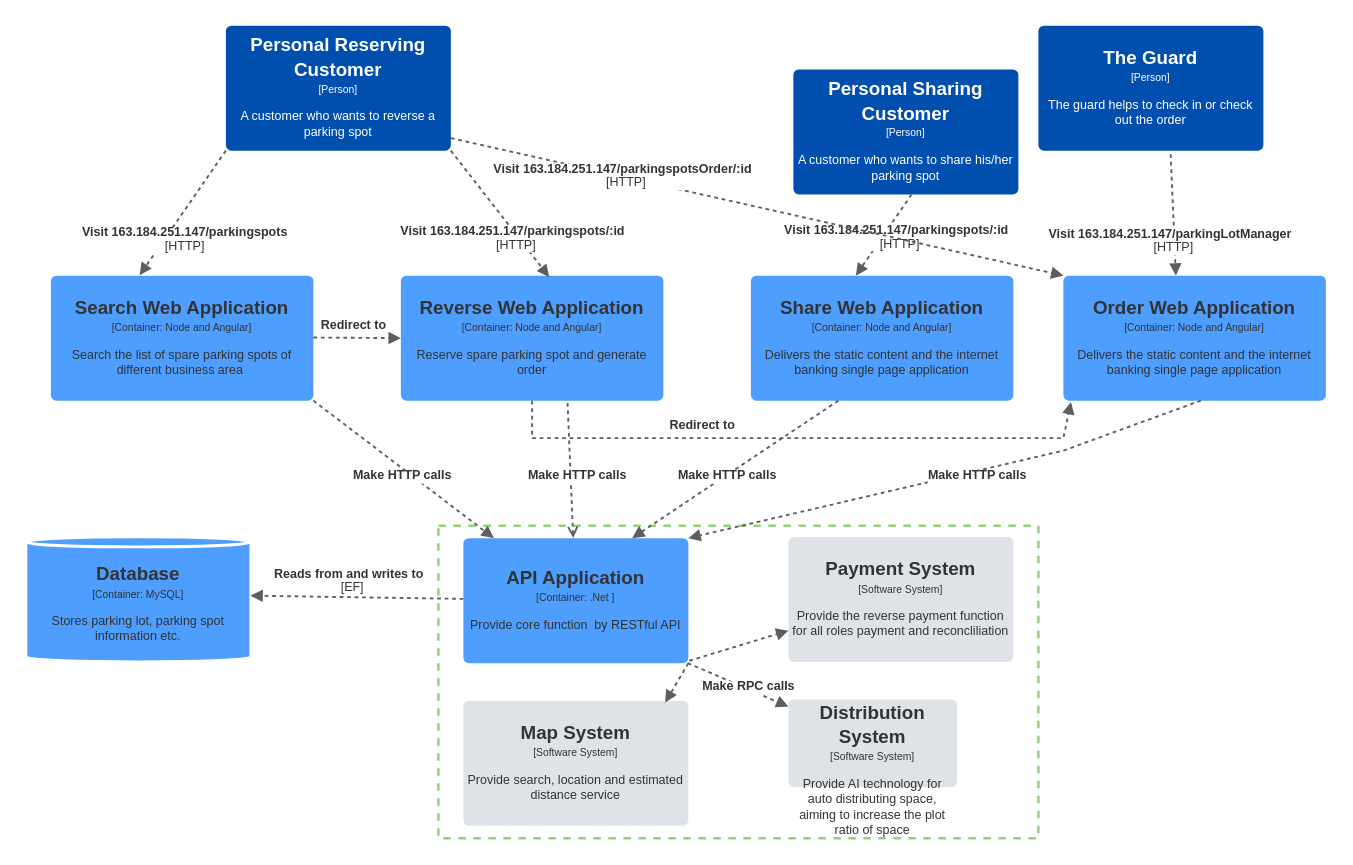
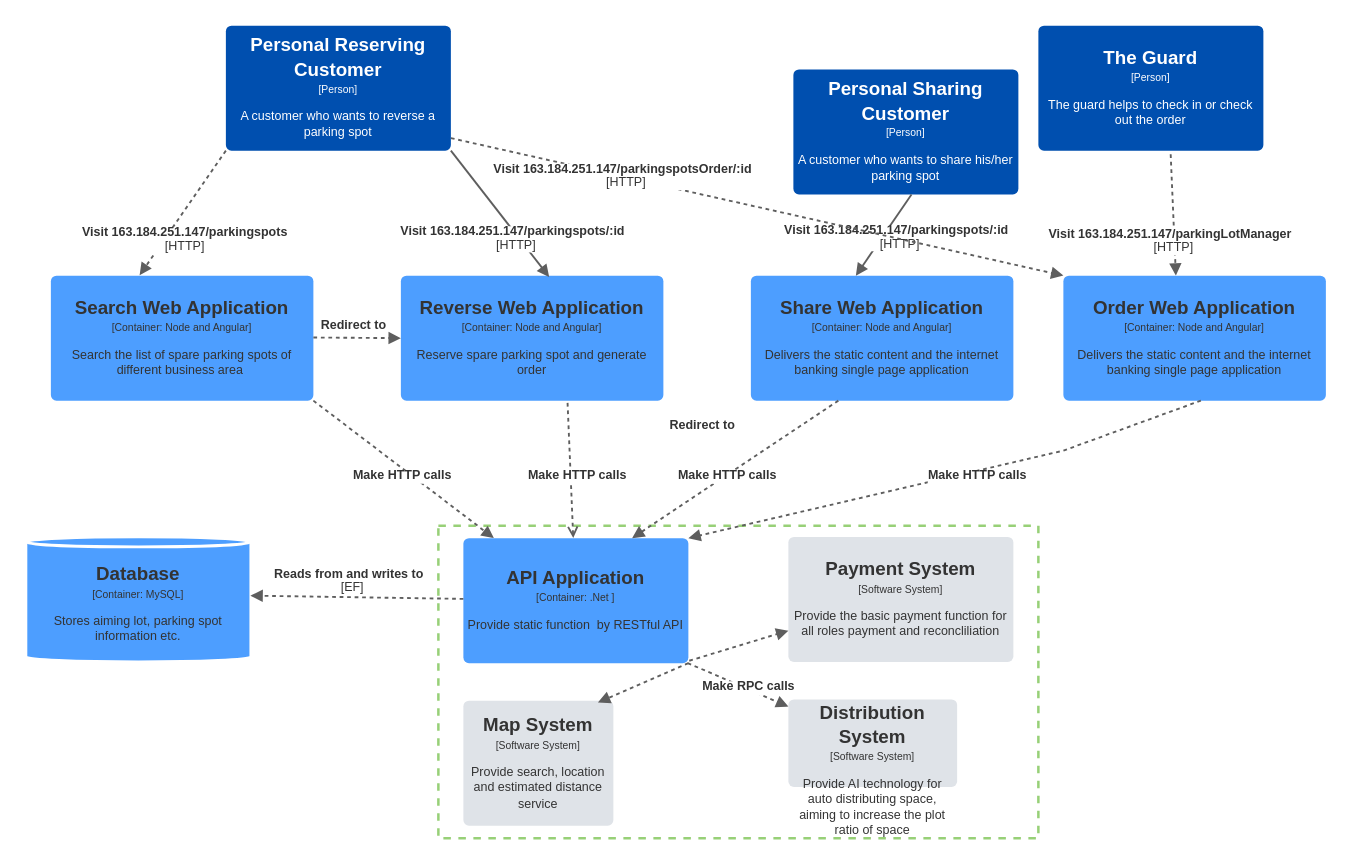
(480, 189) -> (480, 189)
(900, 211) -> (900, 211)
(936, 438) -> none
(901, 599) -> (901, 599)
(576, 601) -> (576, 601)
(138, 604) -> (138, 604)
(576, 763) -> (538, 763)
